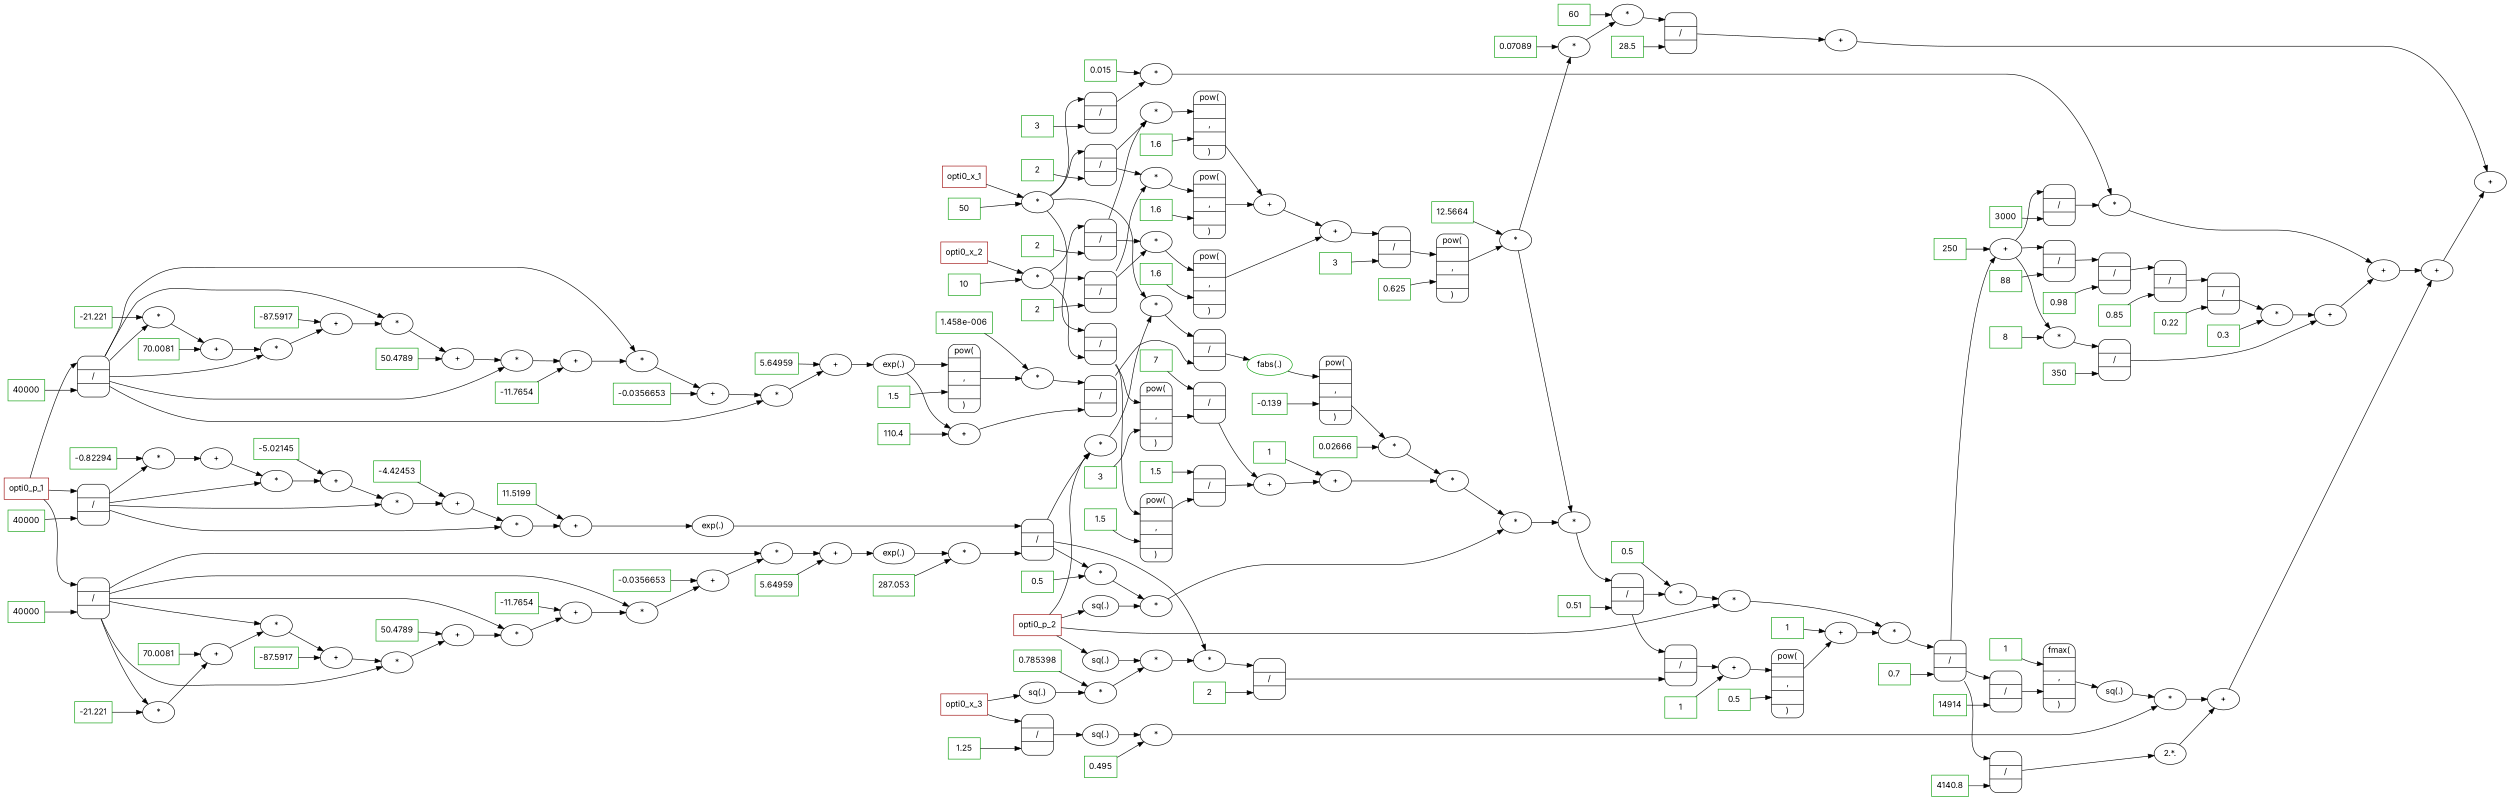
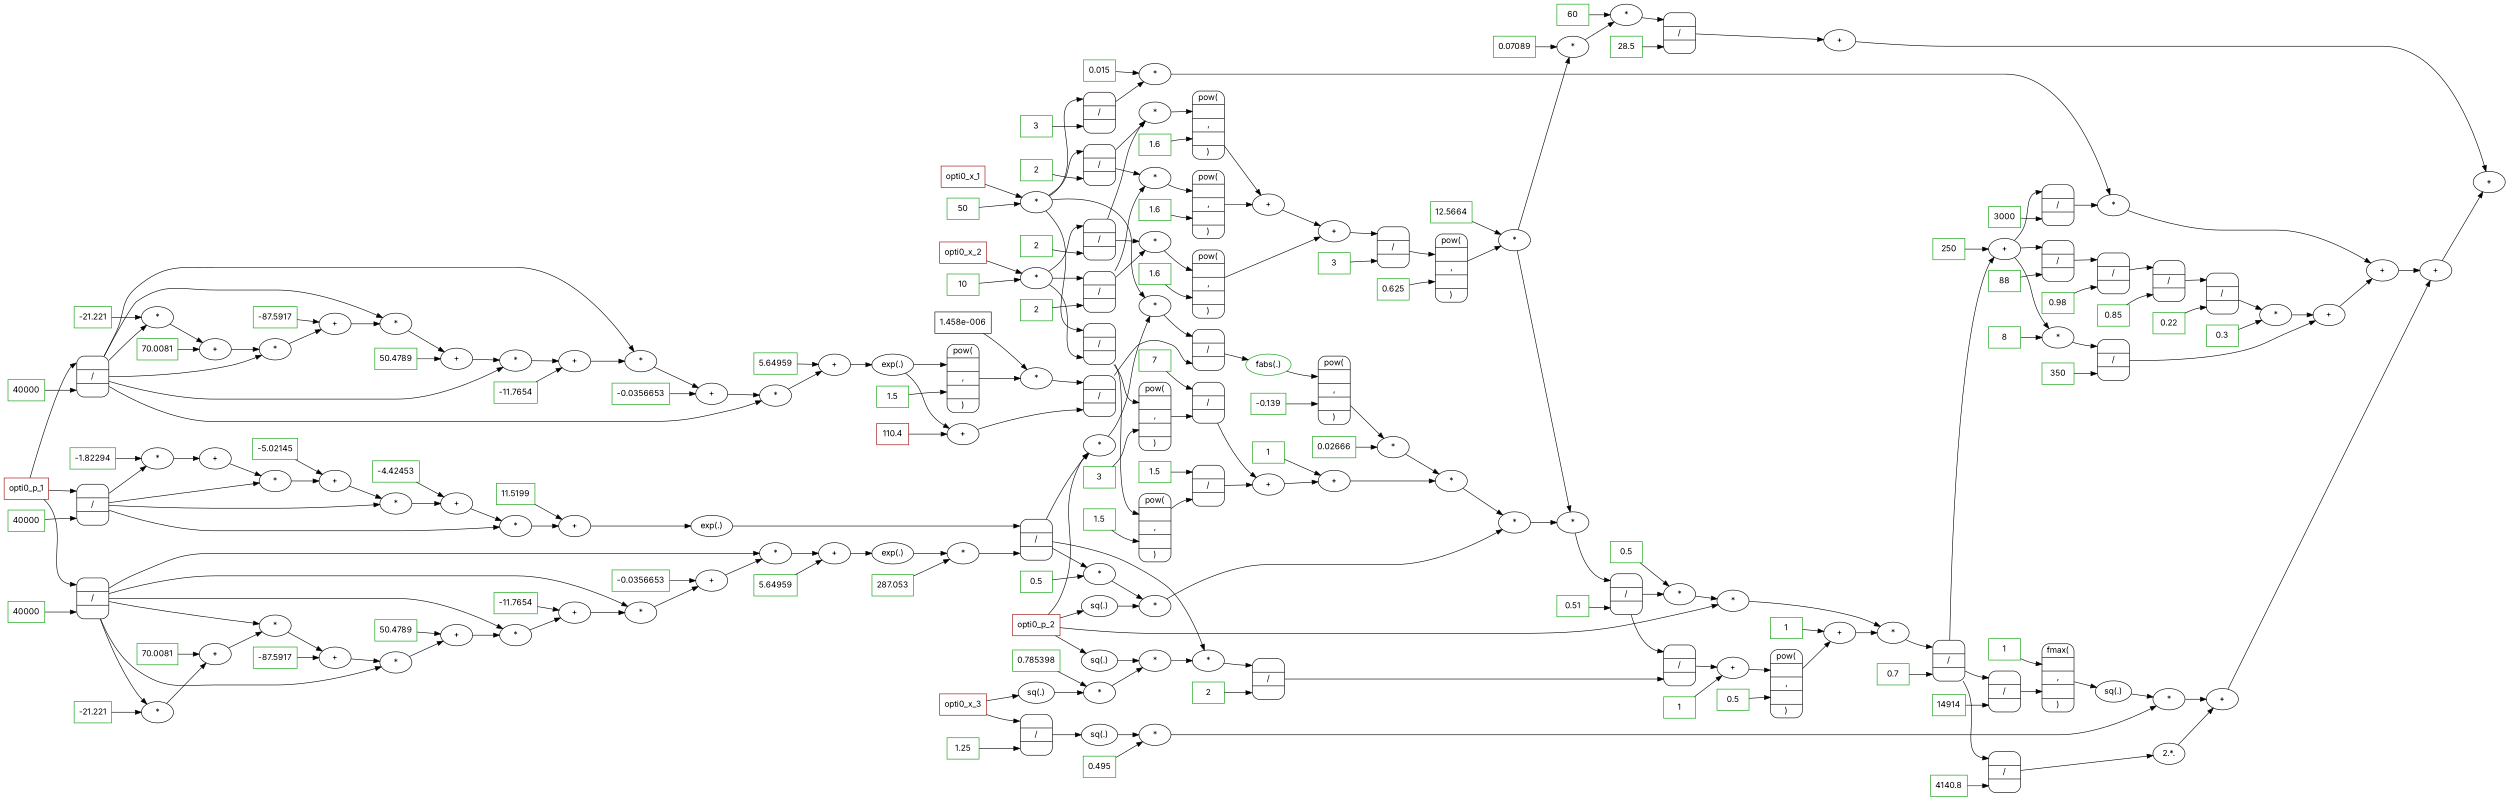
(964, 323) -> (963, 323)
(894, 434) -> (893, 434)
(93, 458) -> (93, 458)
